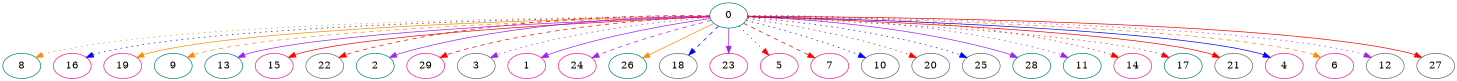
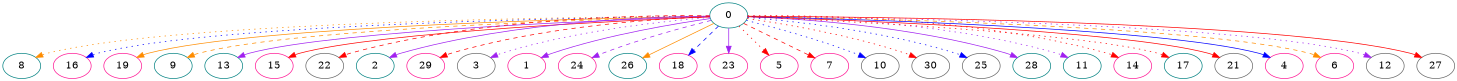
(678, 66) -> (678, 66)
(931, 66) -> (931, 66)
